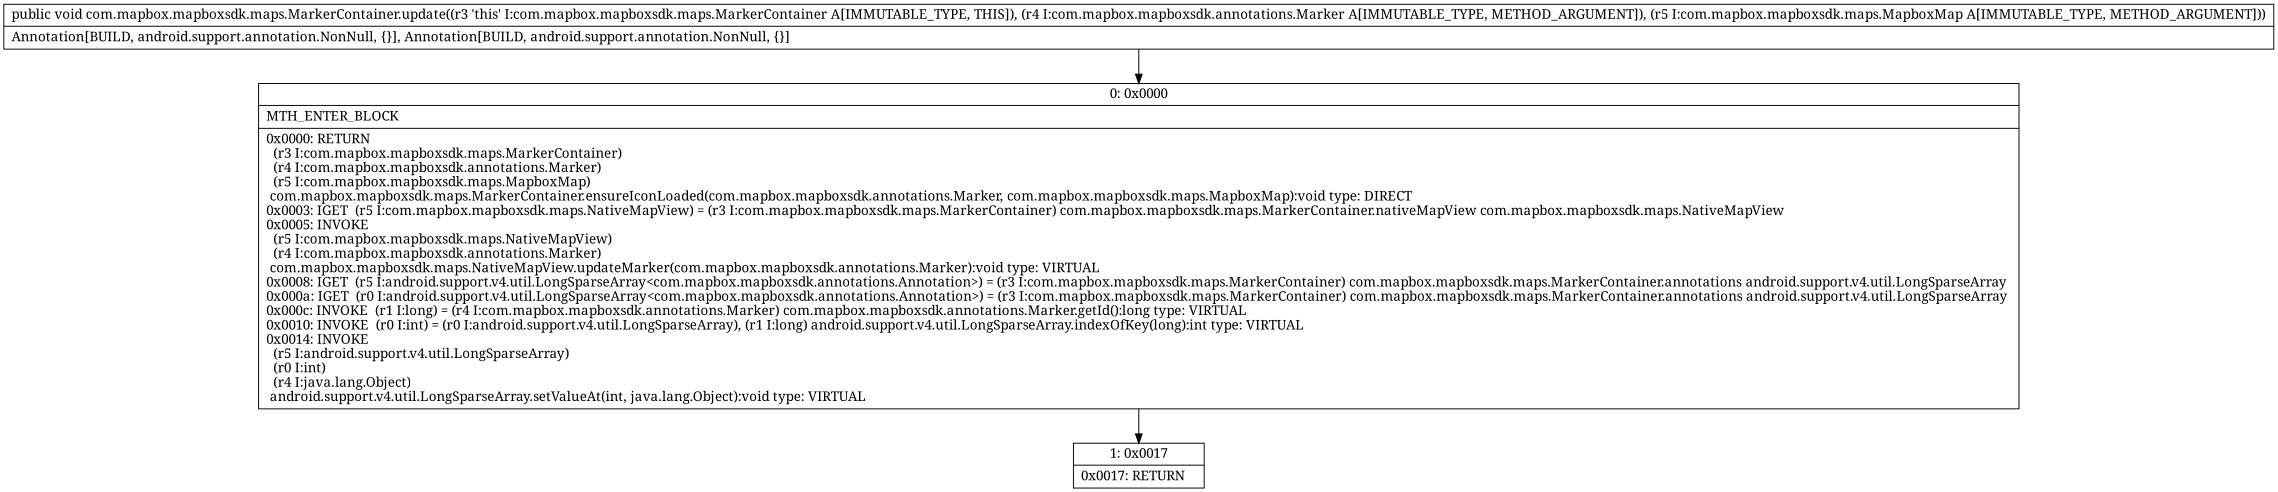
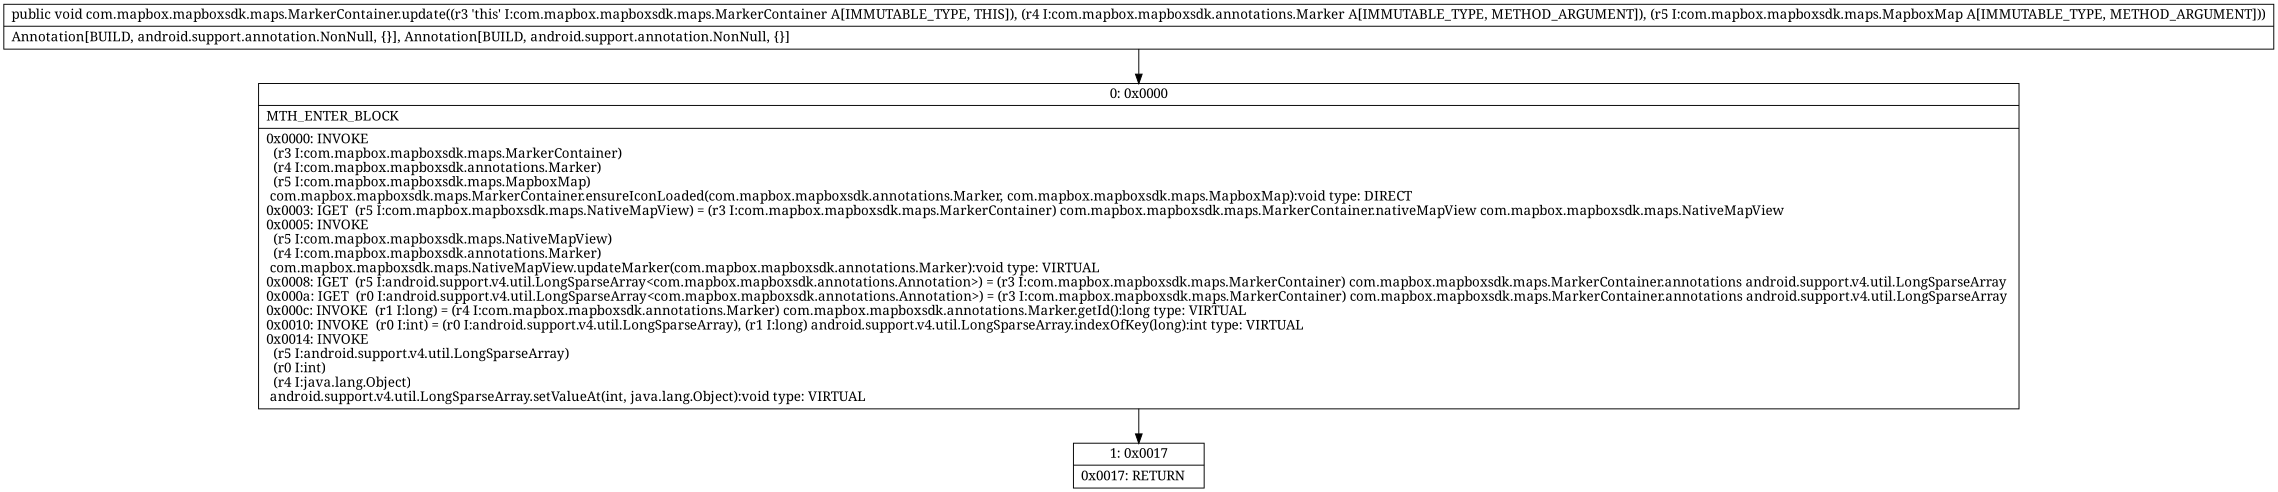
(322, 139) -> (321, 139)
